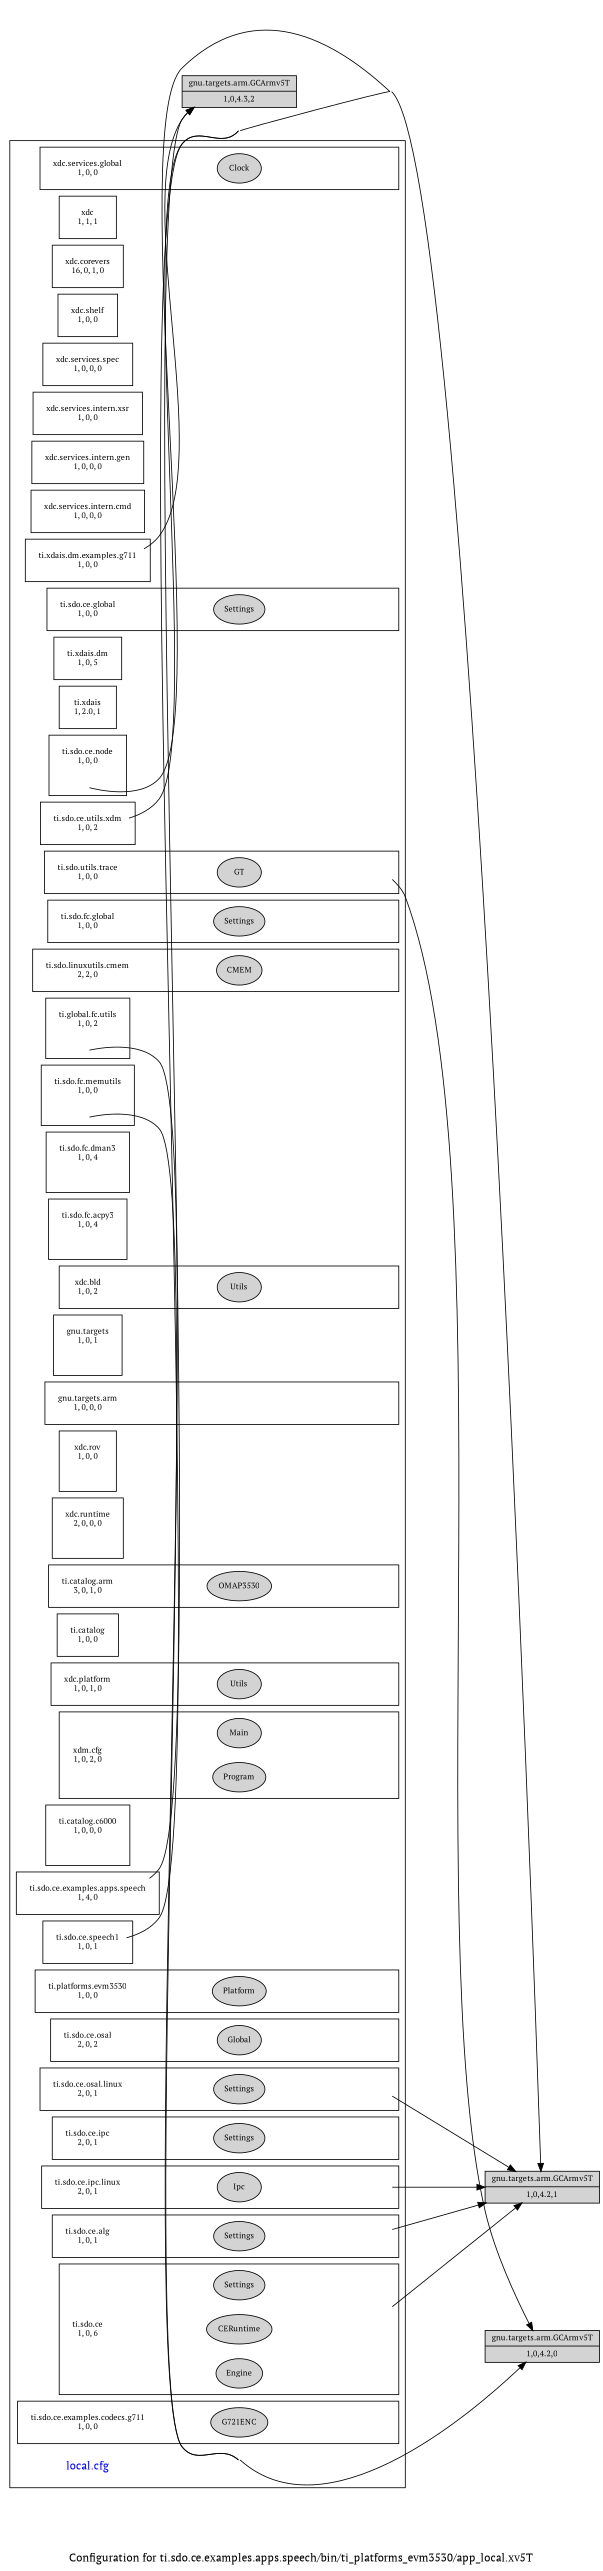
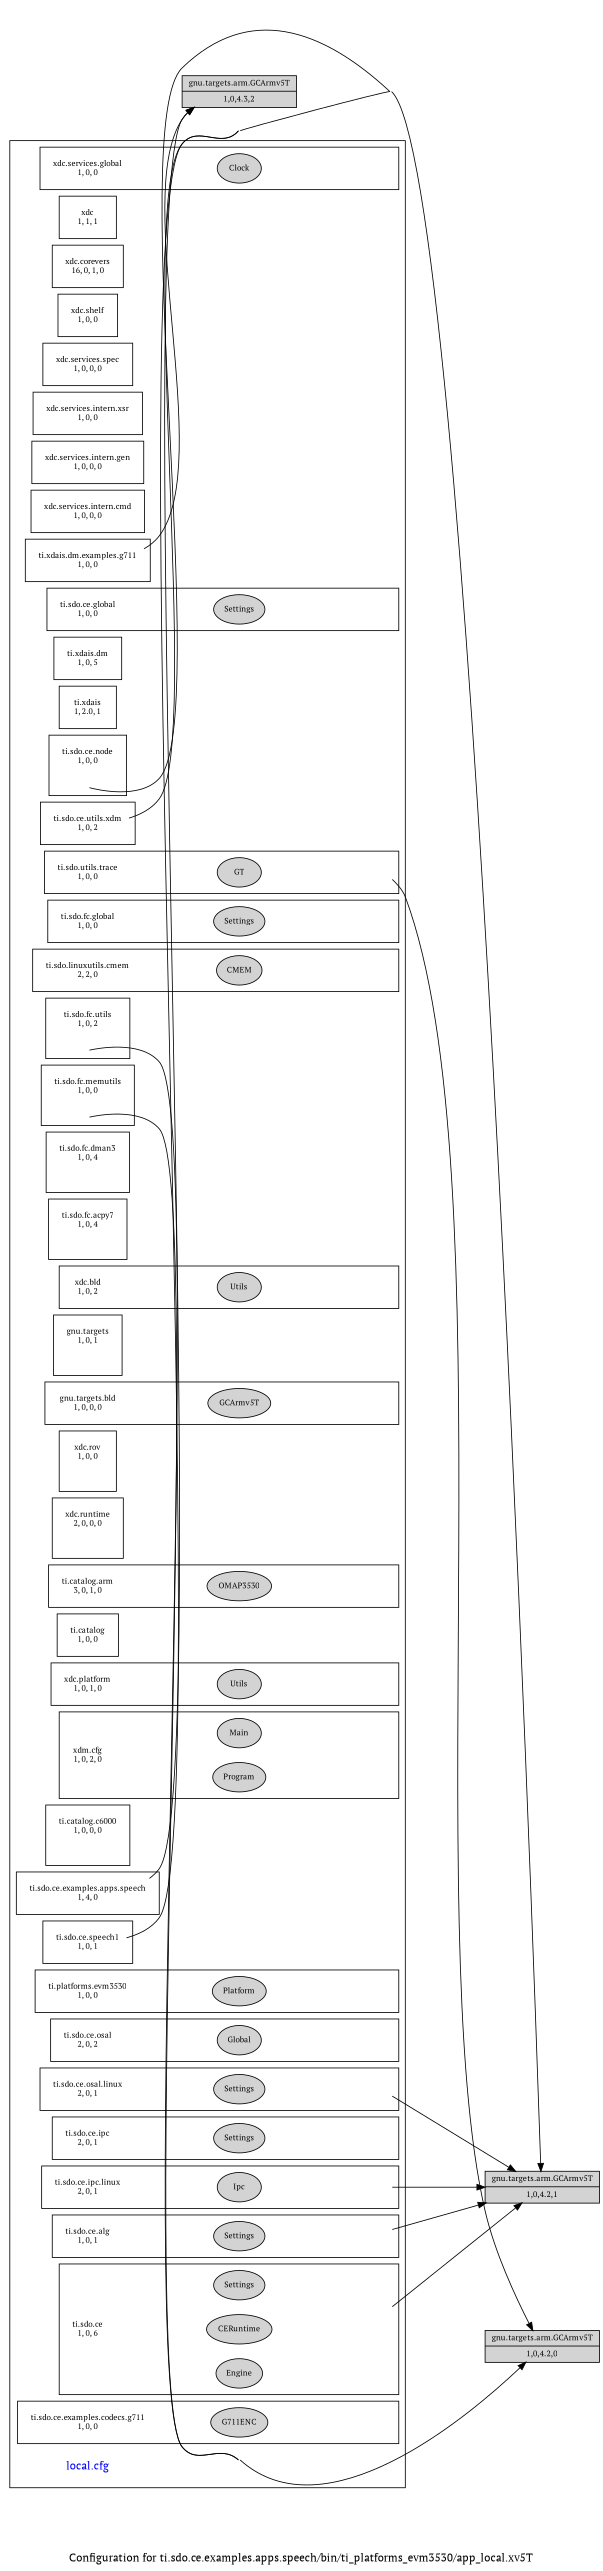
(88, 1019) -> (88, 1019)
(88, 1220) -> (88, 1220)
(88, 1403) -> (88, 1403)
none -> (239, 1403)
(239, 2422) -> (239, 2422)
